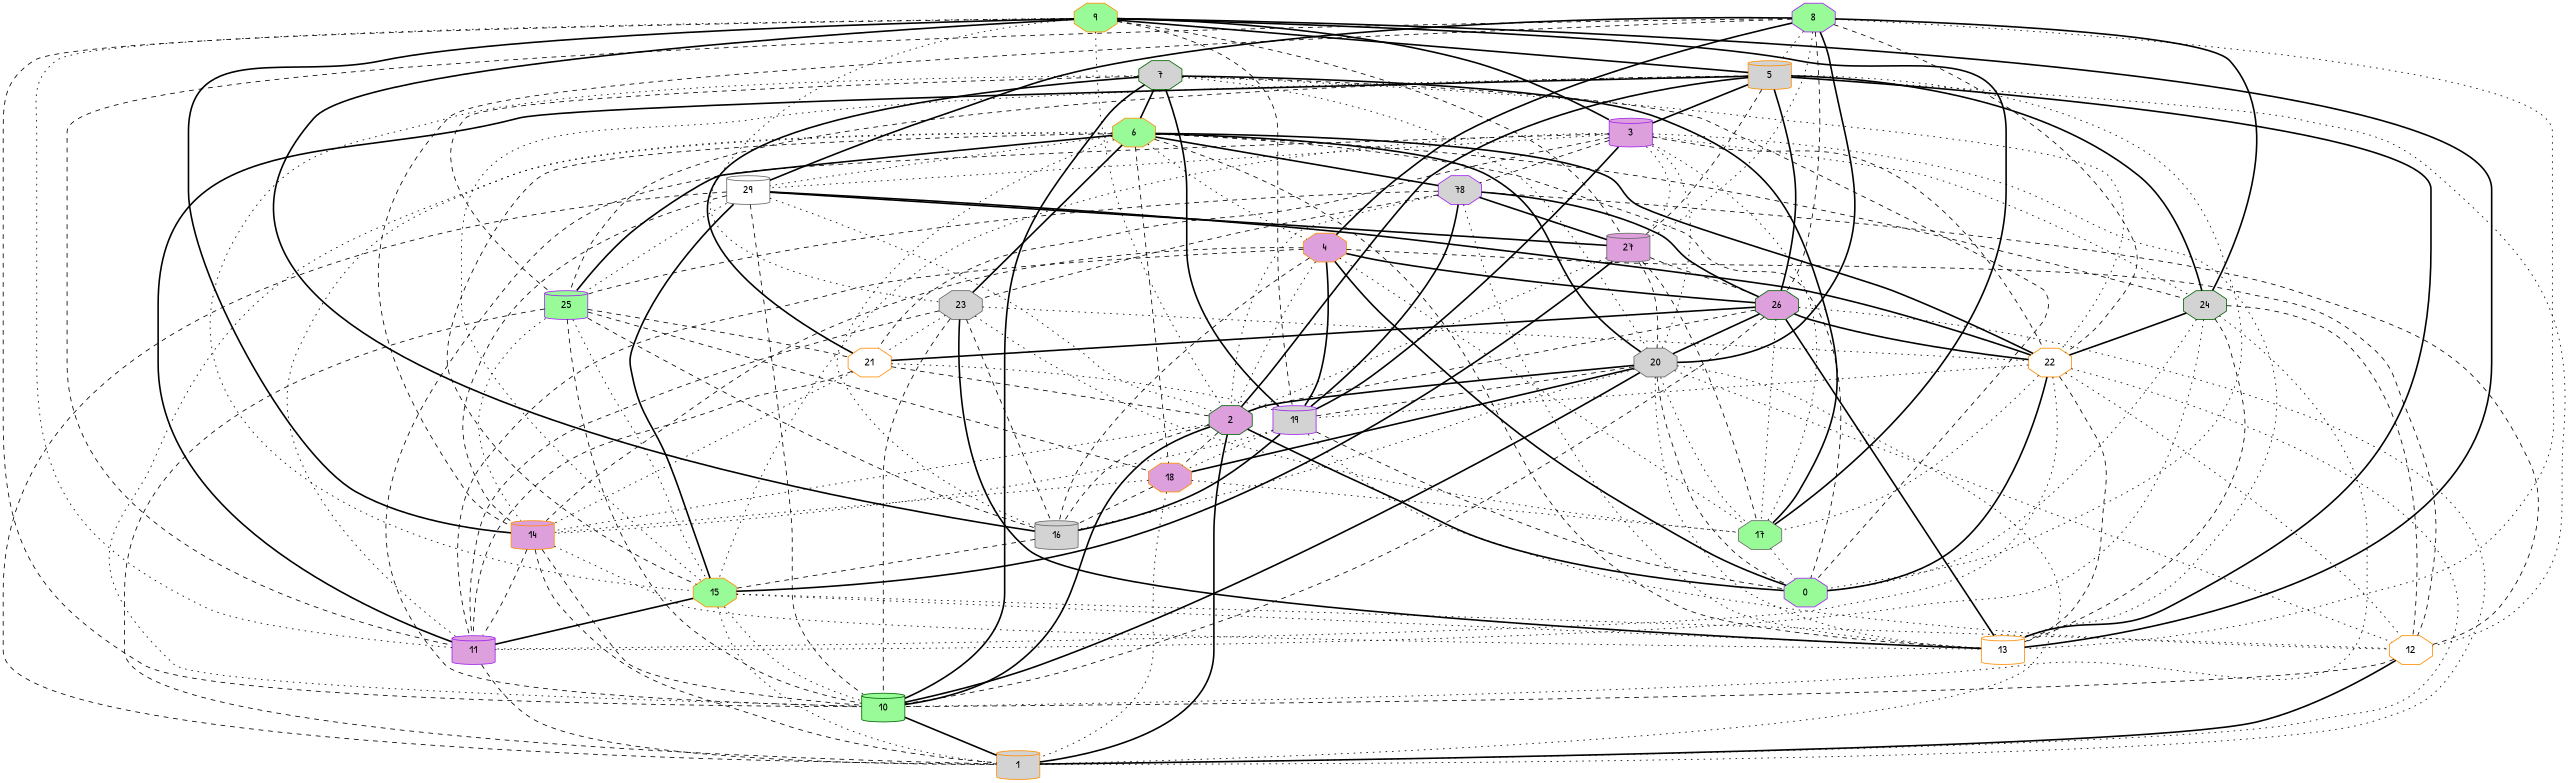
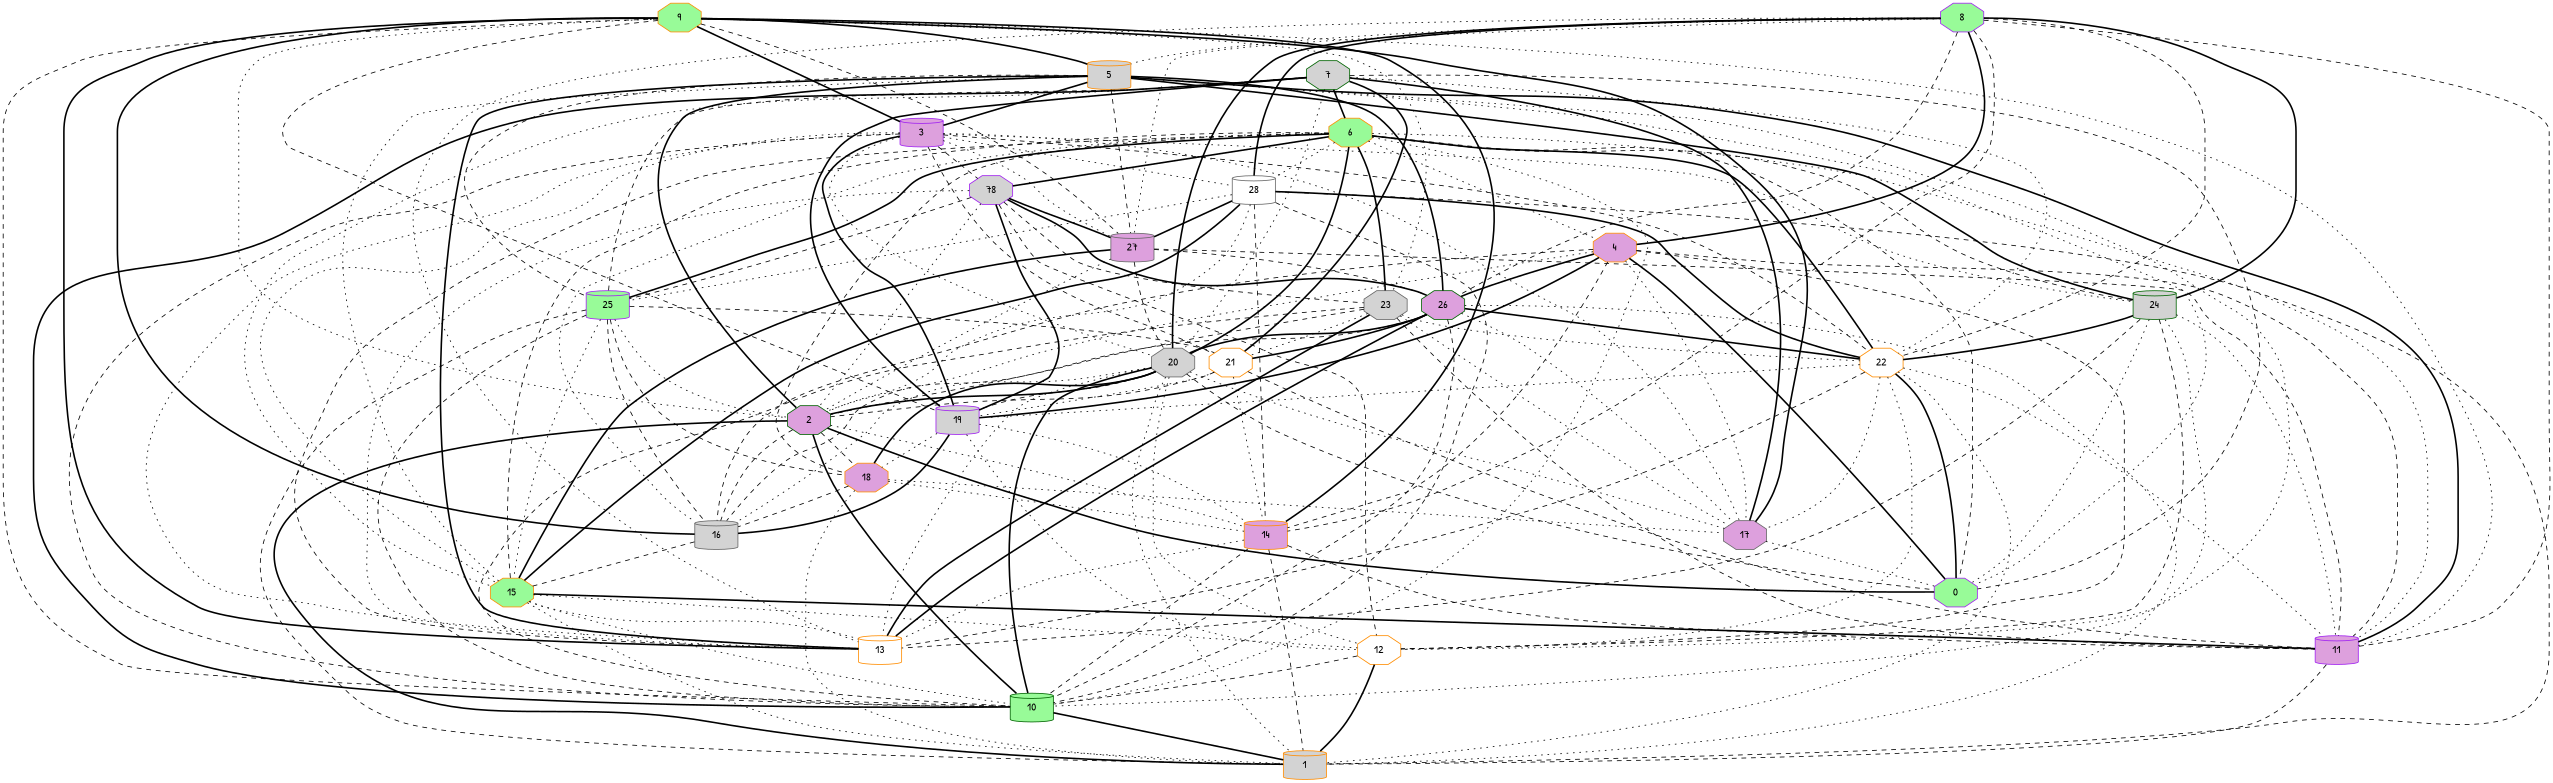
(748, 190) -> (1254, 190)
(2205, 305) -> (2155, 305)
(1717, 399) -> (1868, 273)
(480, 413) -> (688, 391)
(1543, 531) -> none
(1760, 535) -> (1745, 535)
